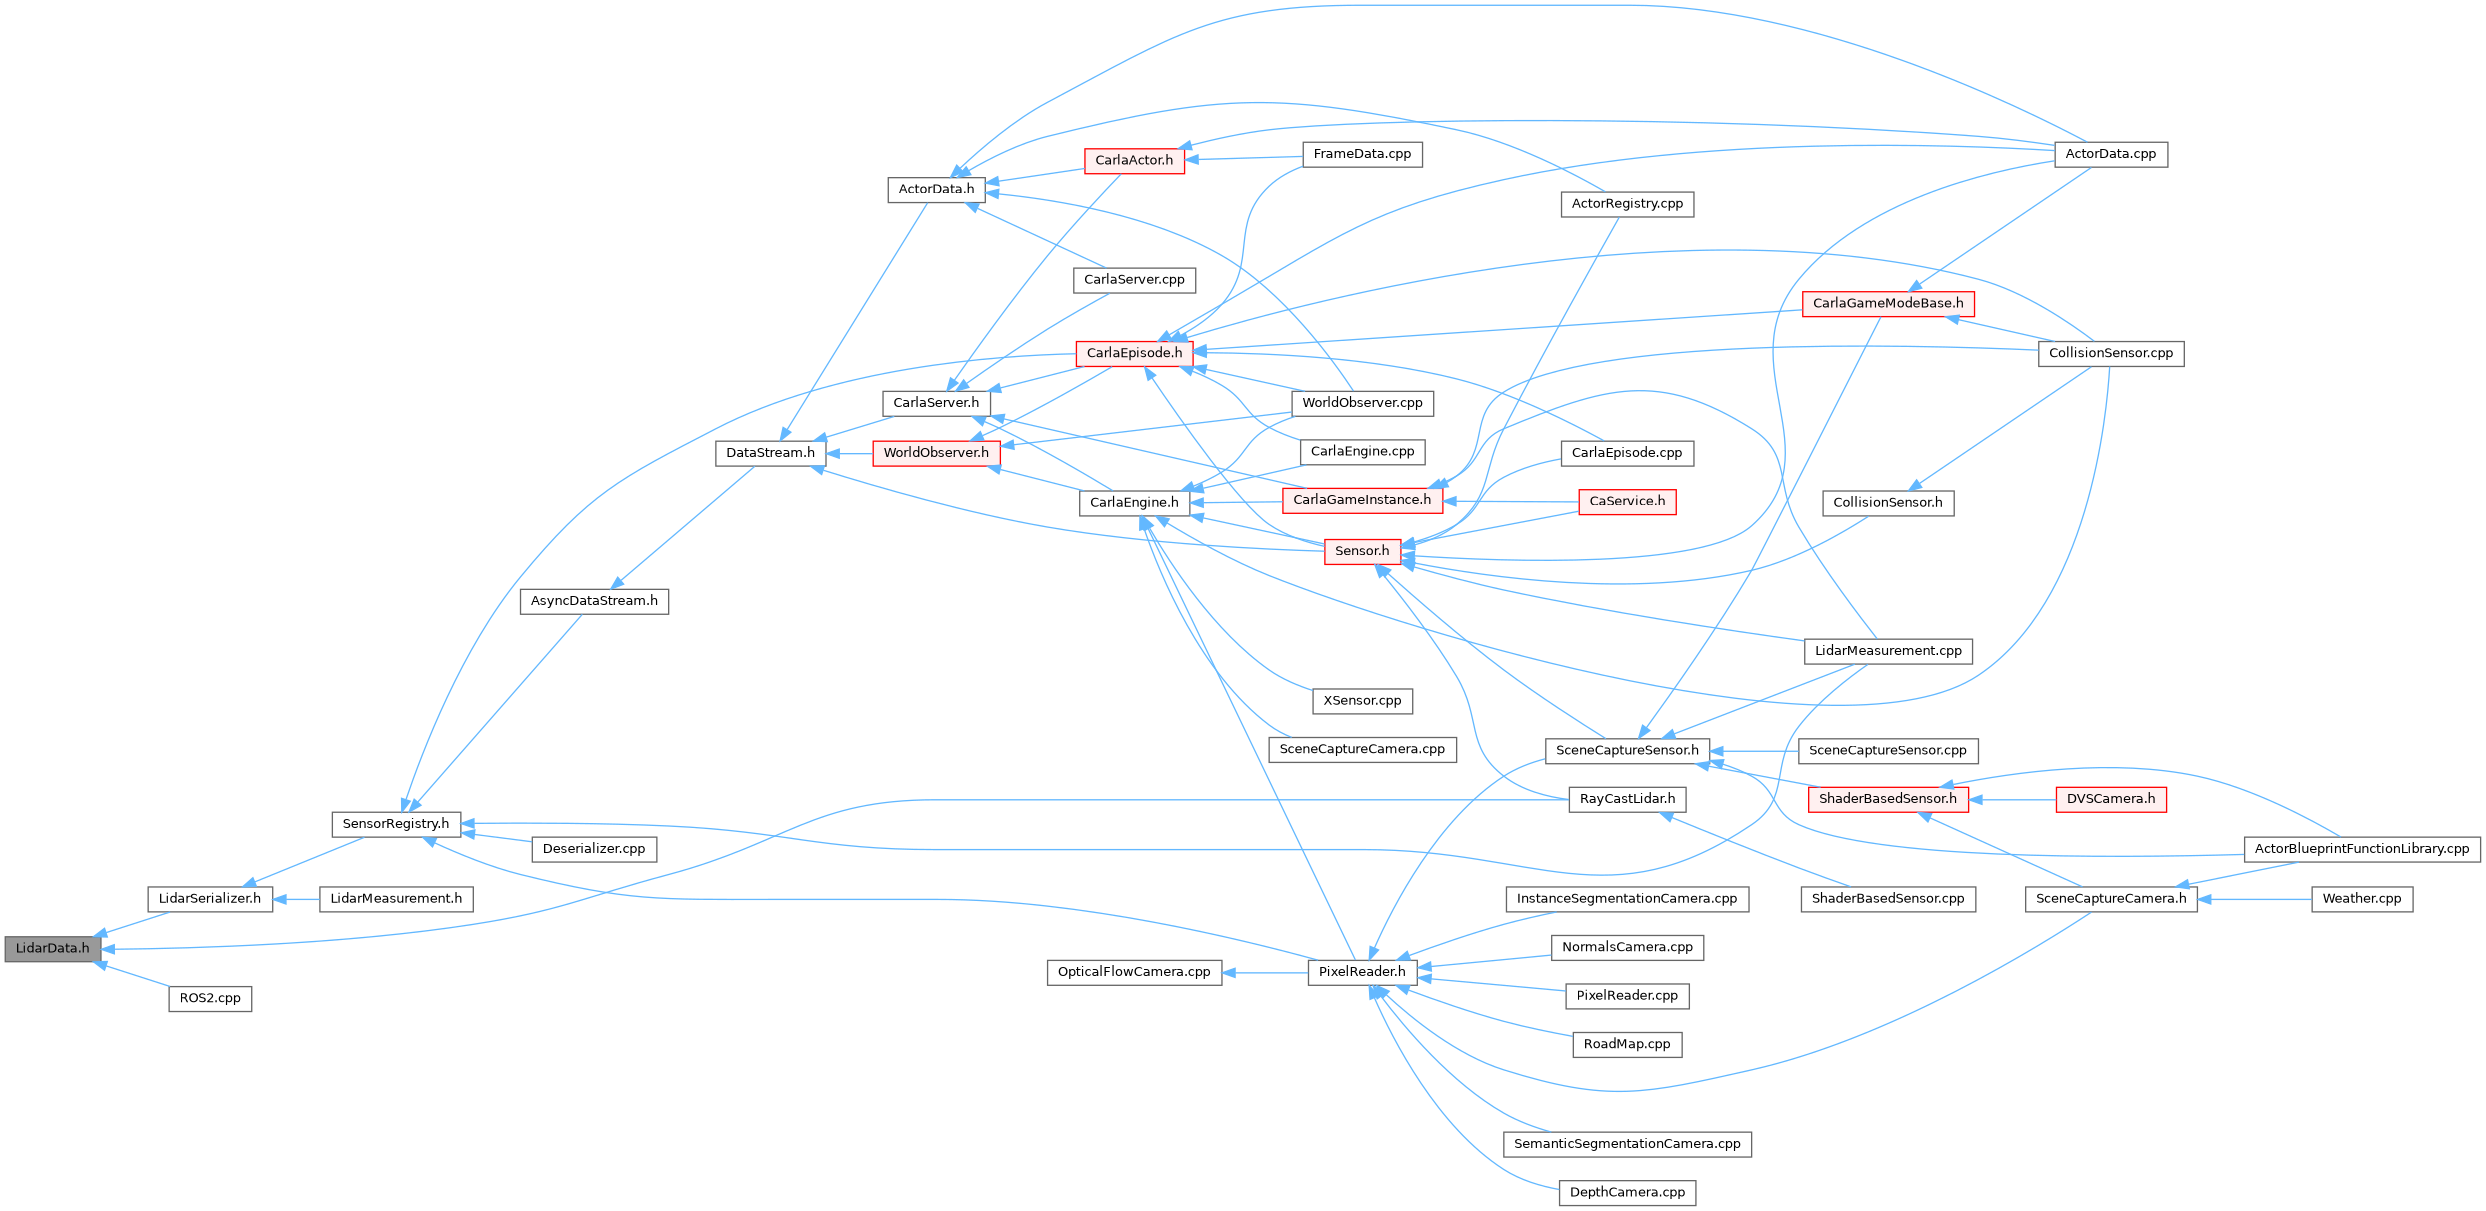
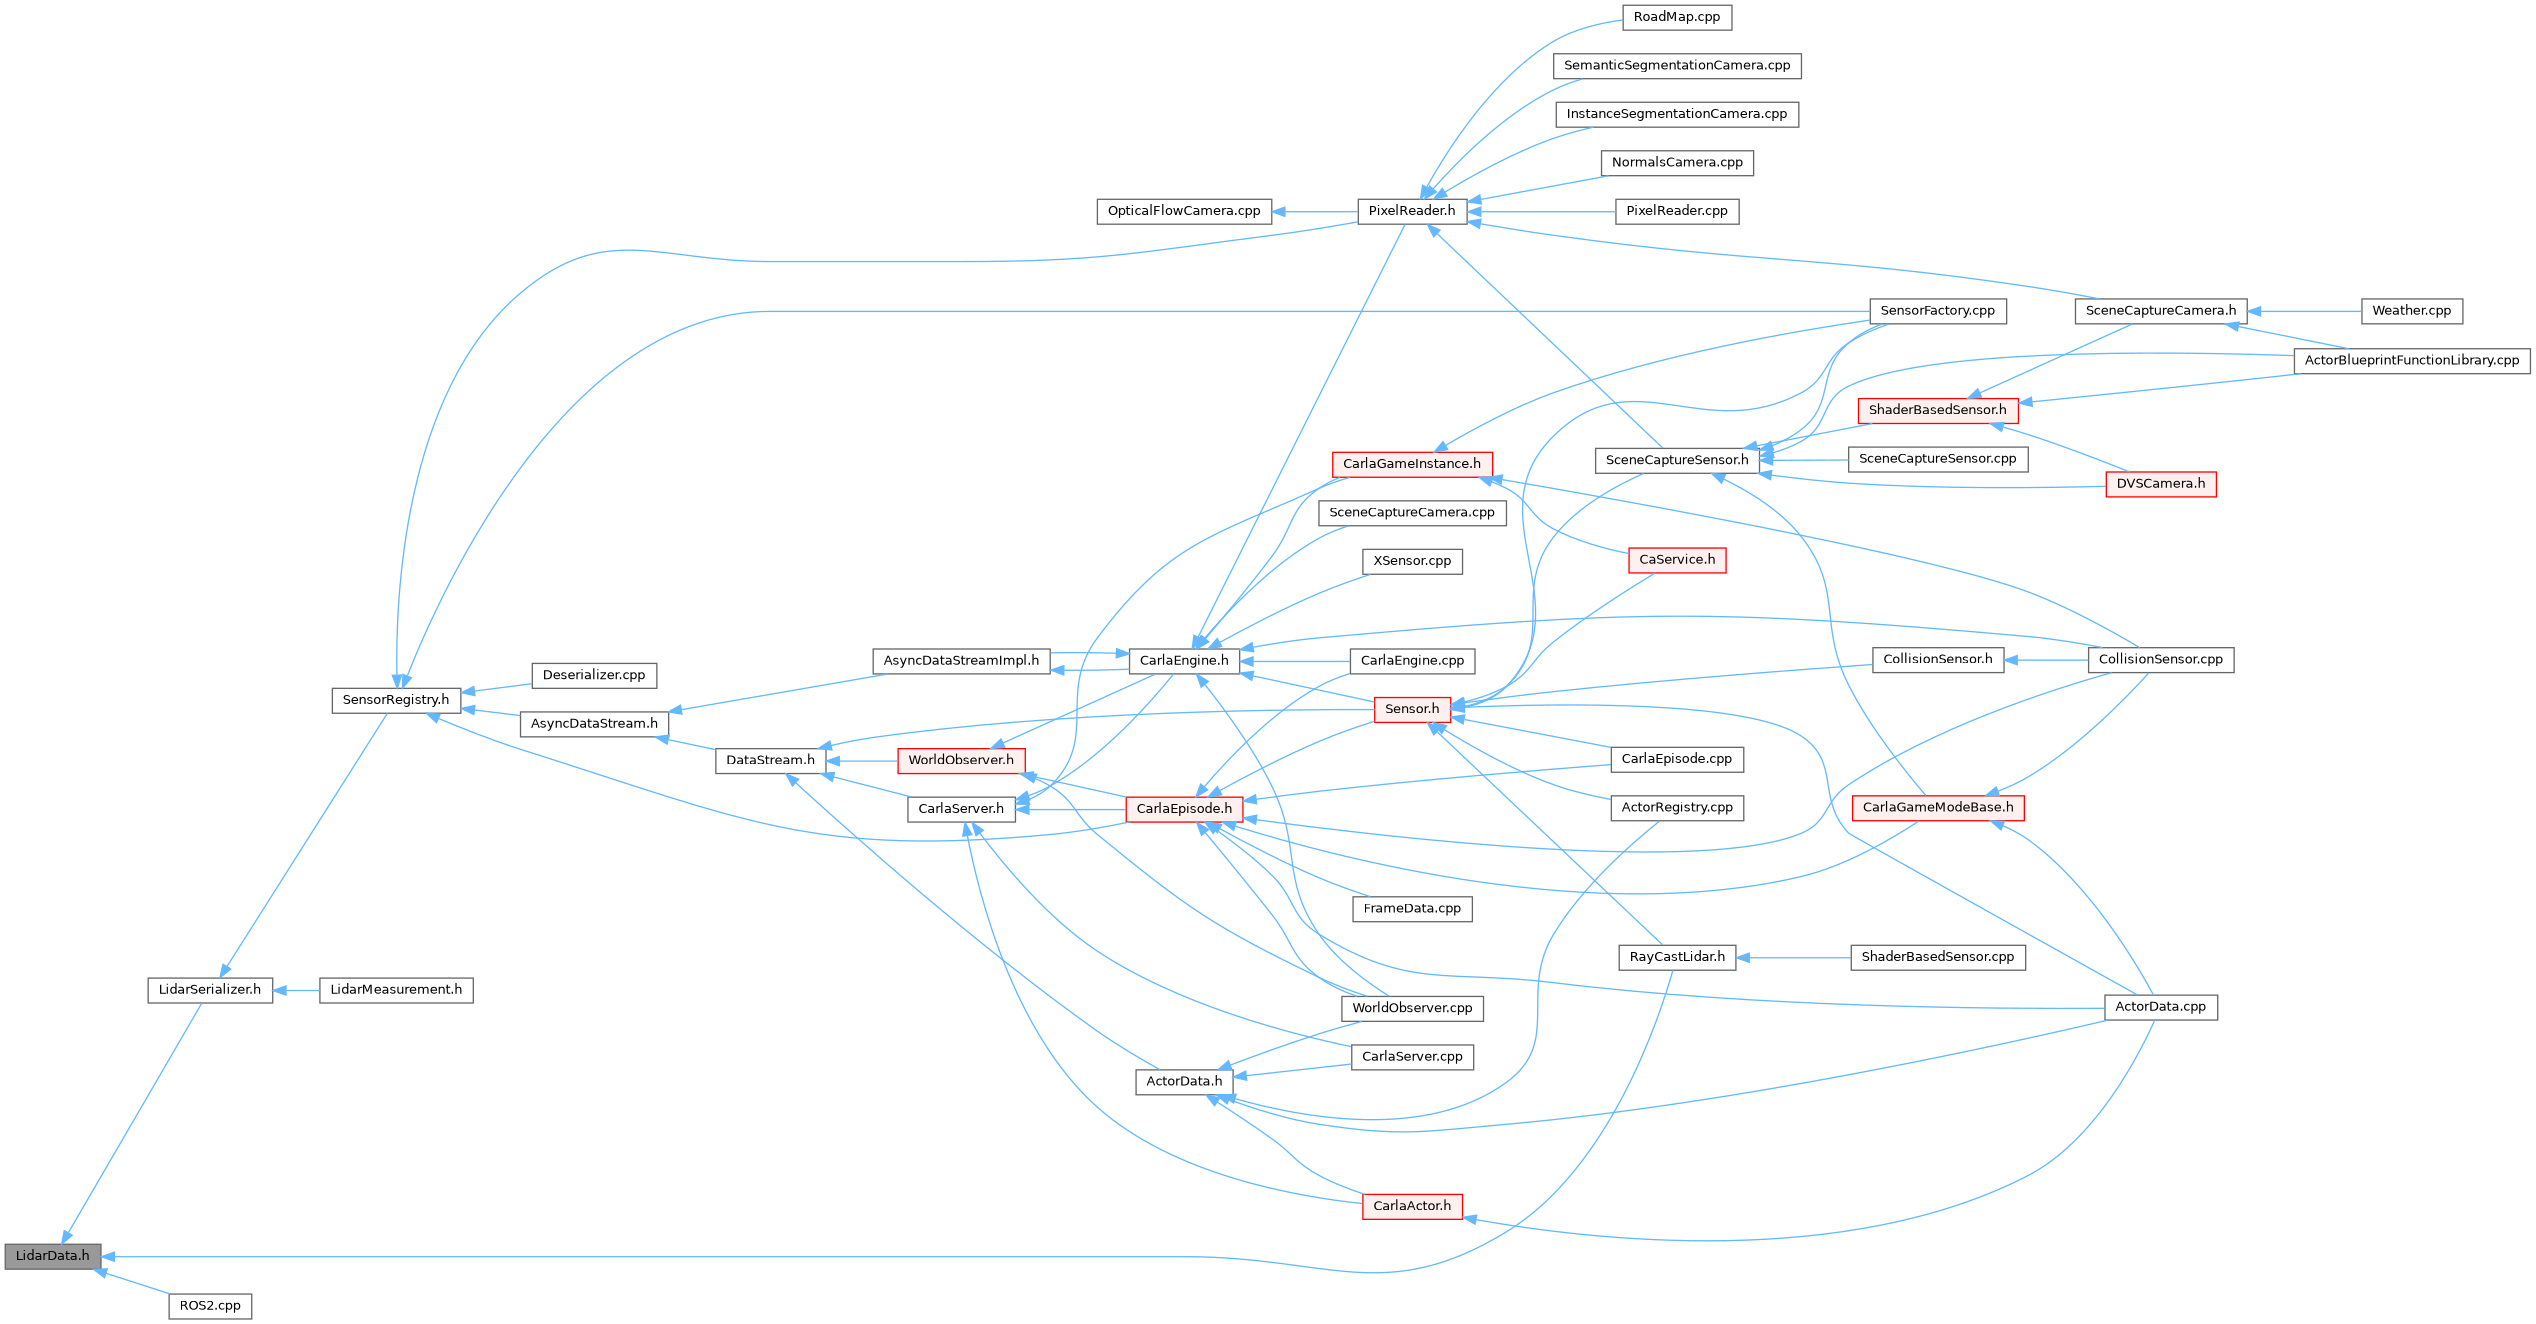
(1251, 158) -> none
none -> (1938, 487)
(1889, 652) -> (1938, 311)
none -> (962, 661)
(1628, 1193) -> none
